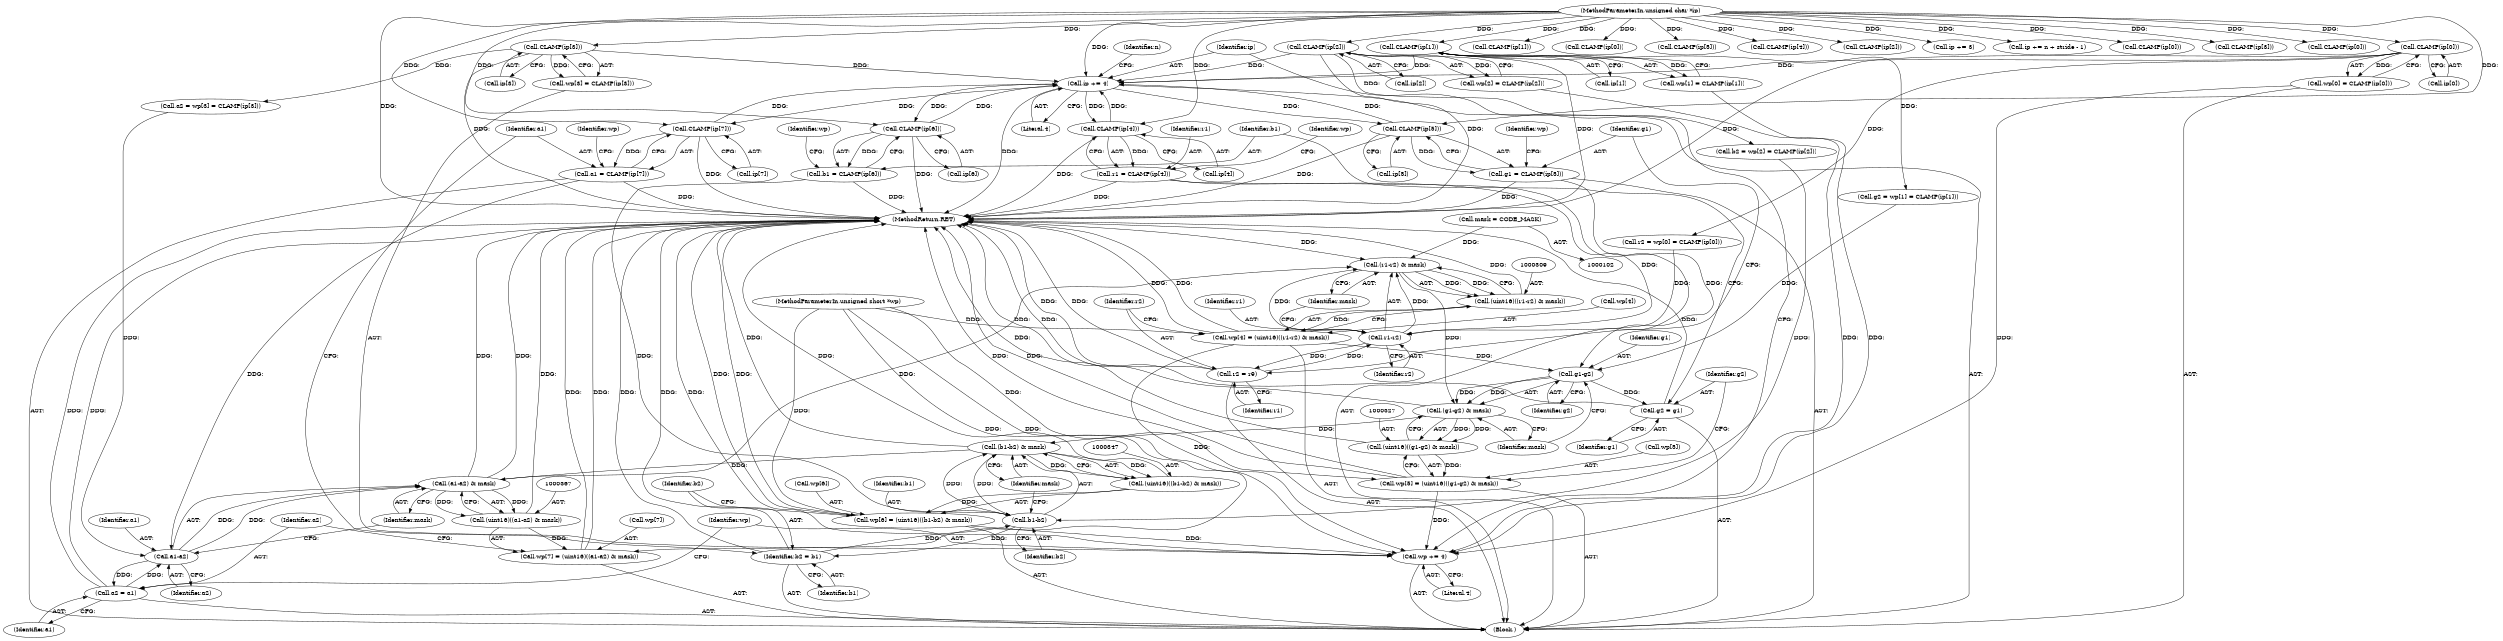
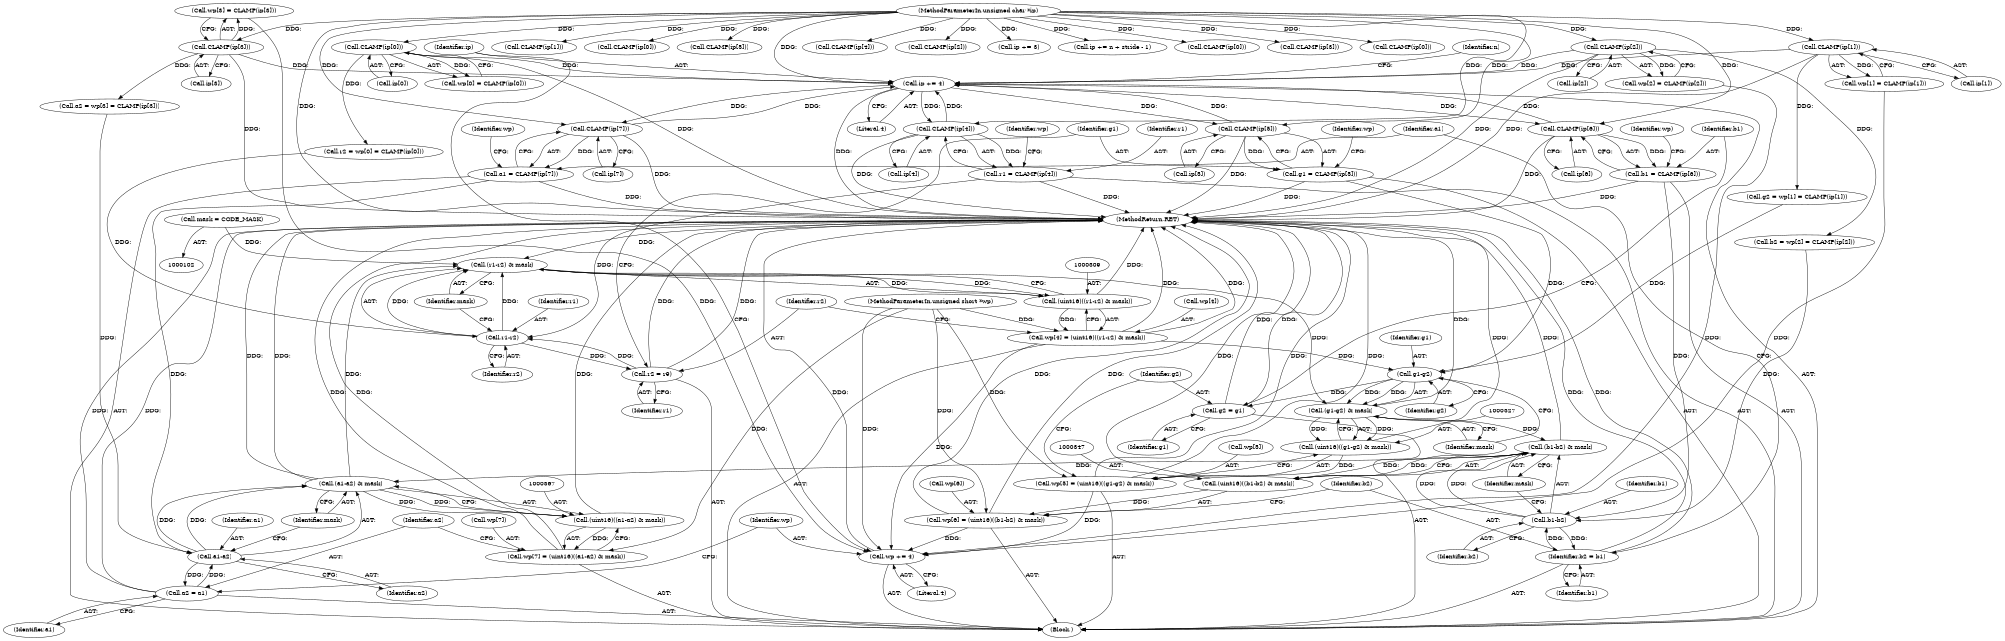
(376, 338) -> (709, 302)
(1988, 385) -> none
none -> (609, 543)
(2154, 606) -> (1798, 604)
